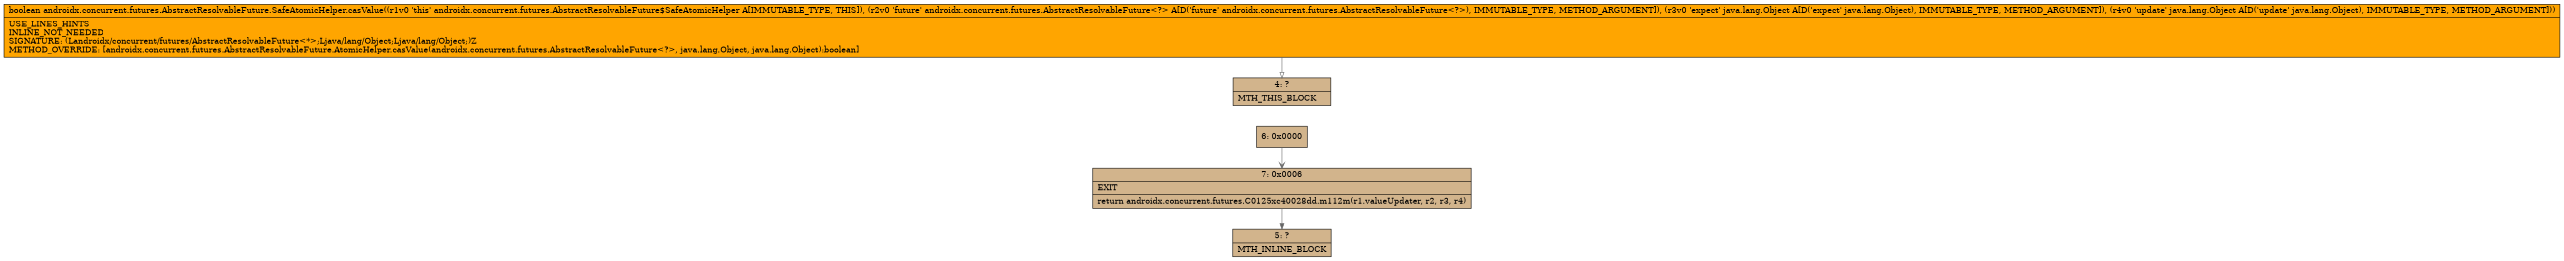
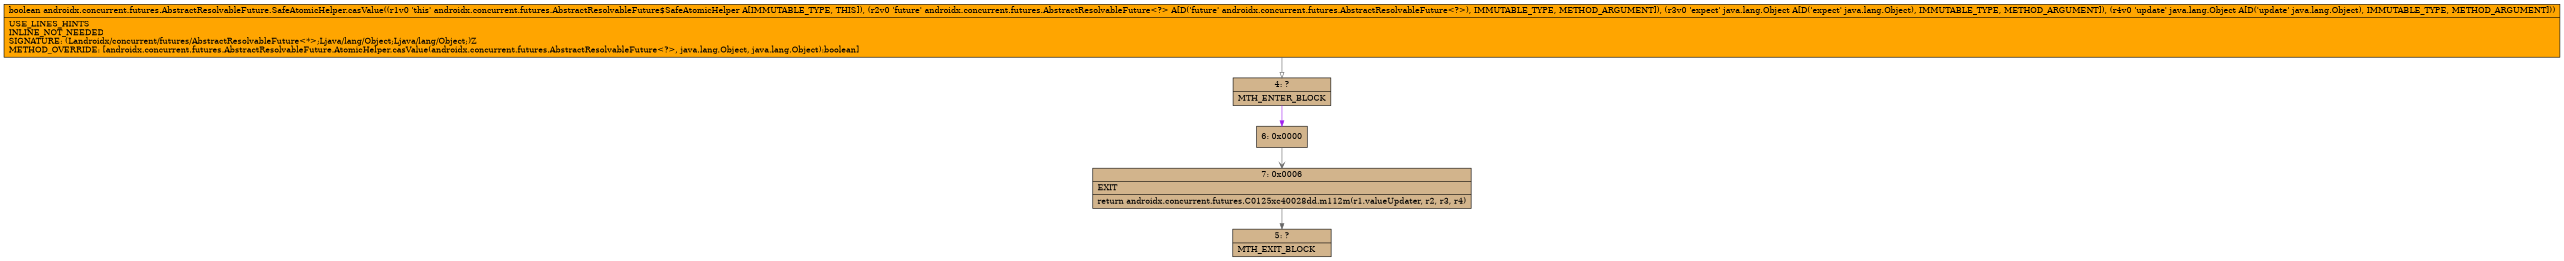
(1277, 98) -> (1282, 98)
none -> (1282, 113)
(1282, 250) -> (1276, 250)
